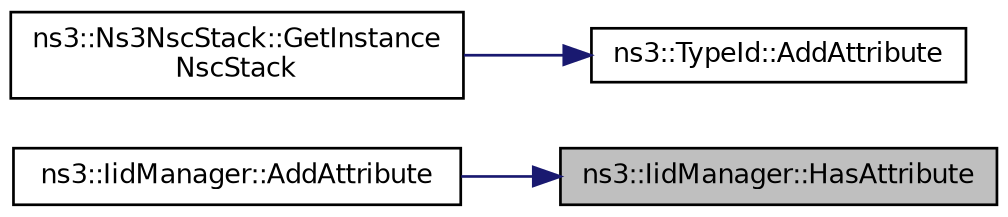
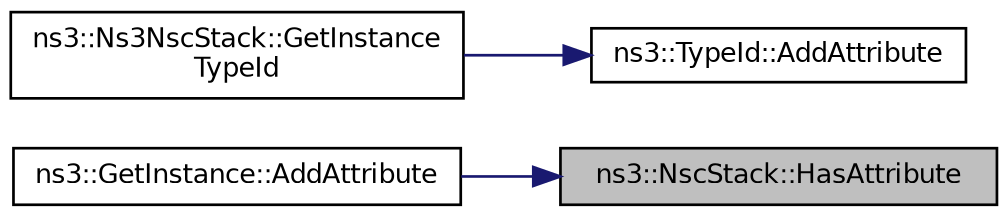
(237, 55) -> (237, 55)
(237, 176) -> (237, 176)
(779, 176) -> (779, 176)
